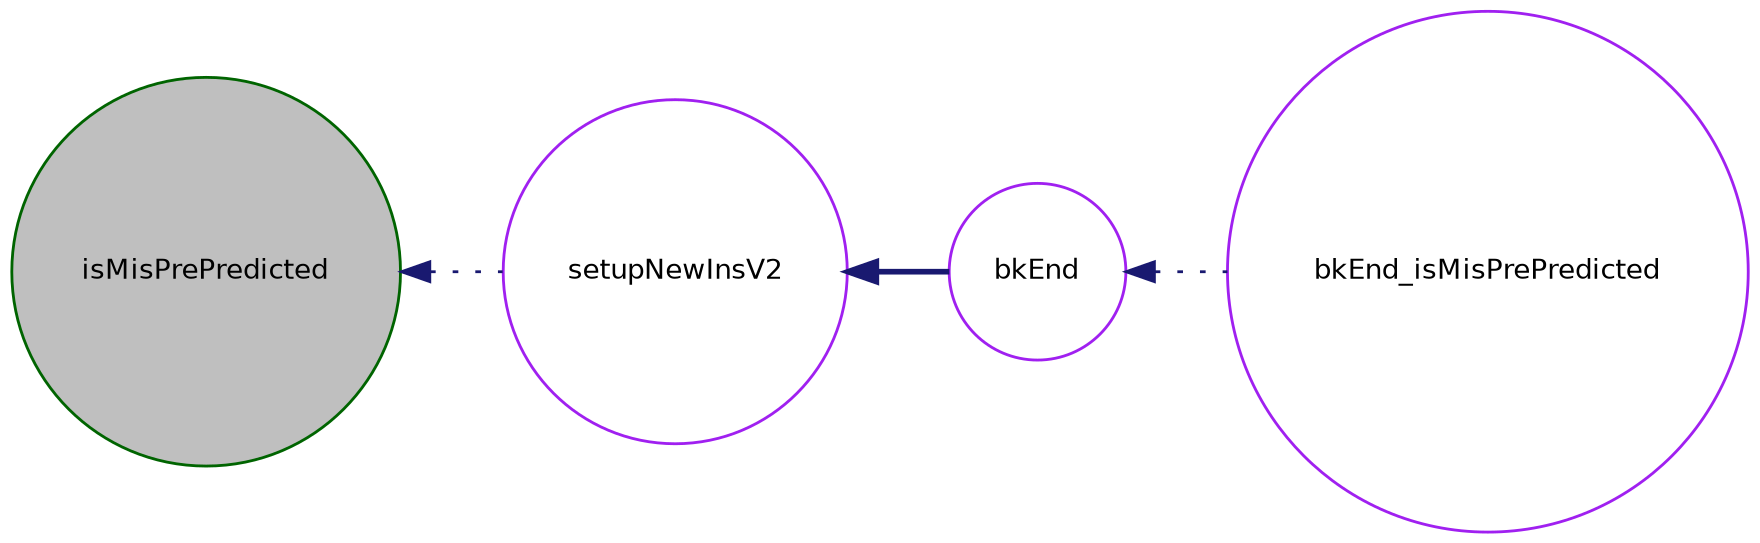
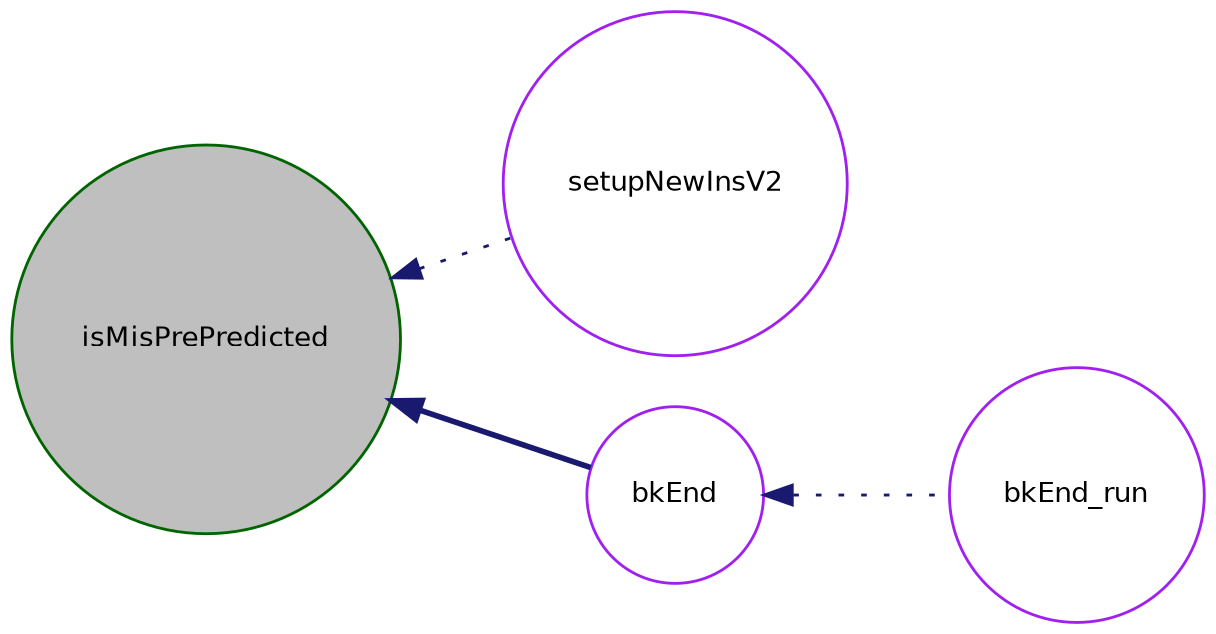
(913, 272) -> (505, 439)
(1488, 272) -> (1077, 495)
